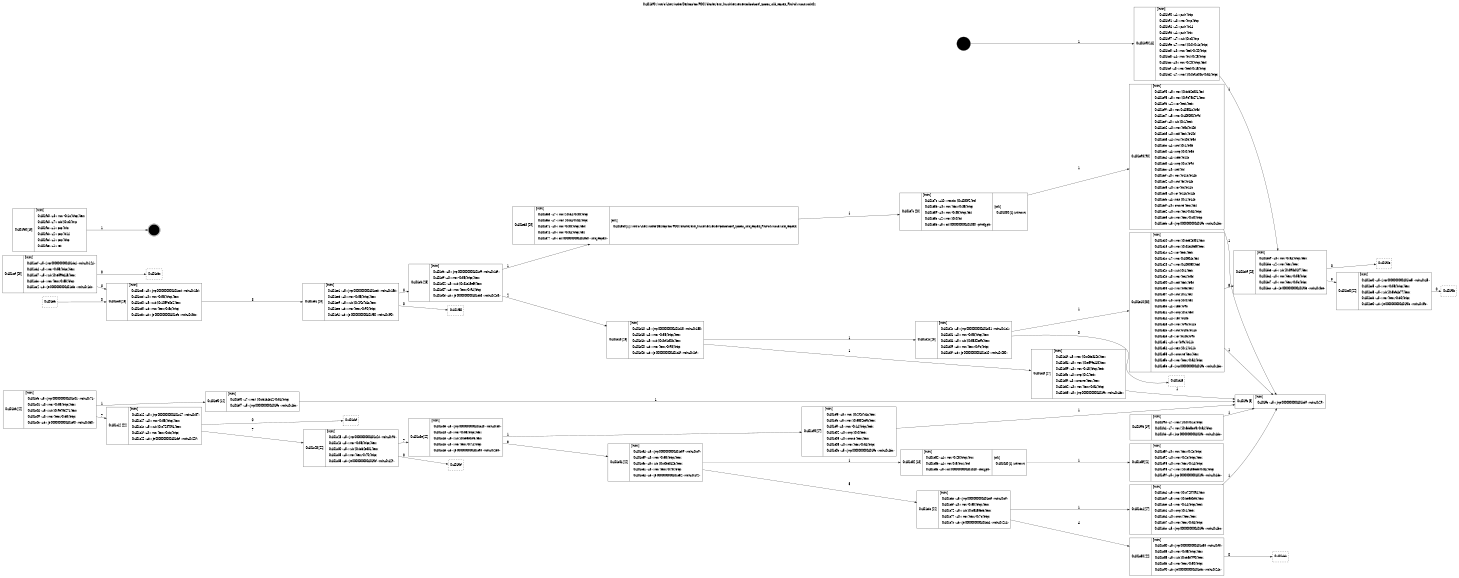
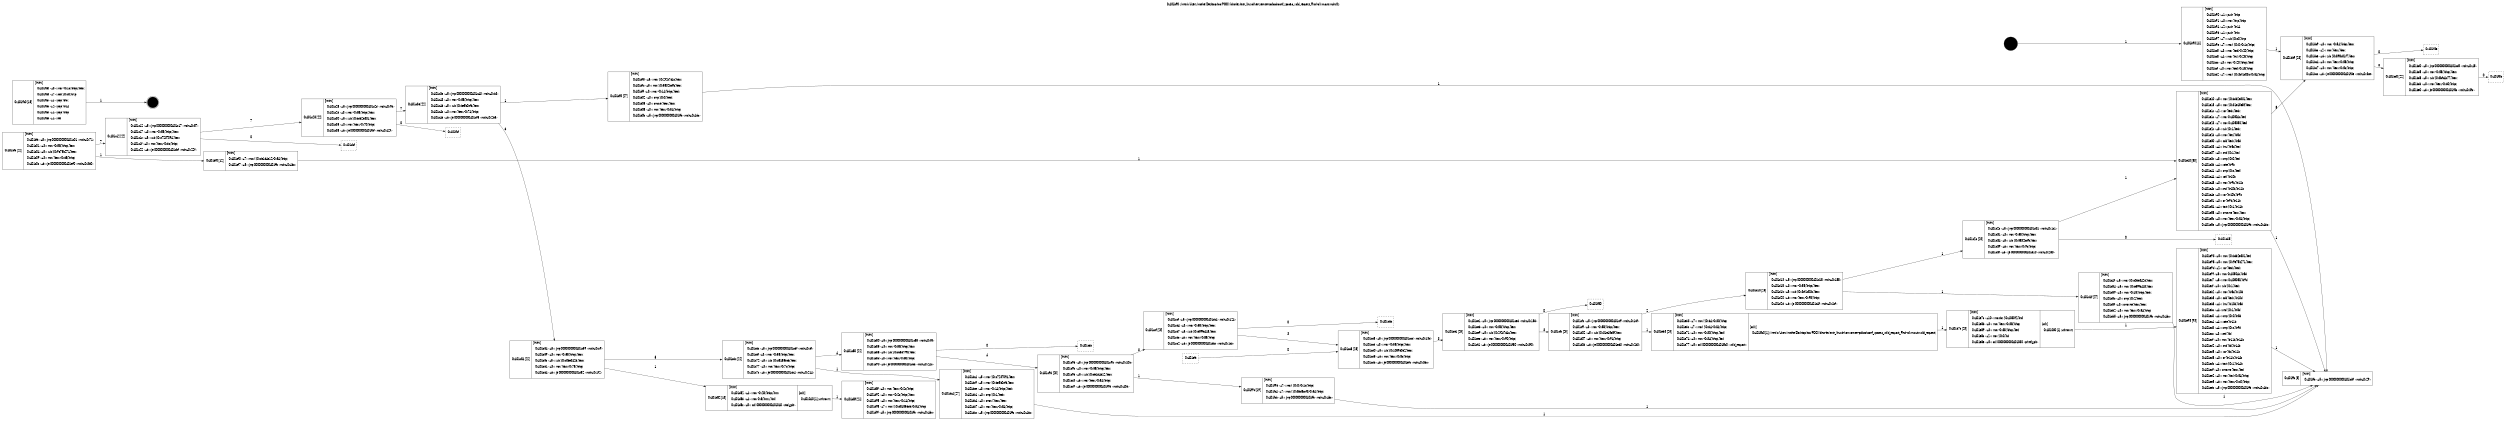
none -> (1086, 374)
(766, 402) -> (1236, 161)
